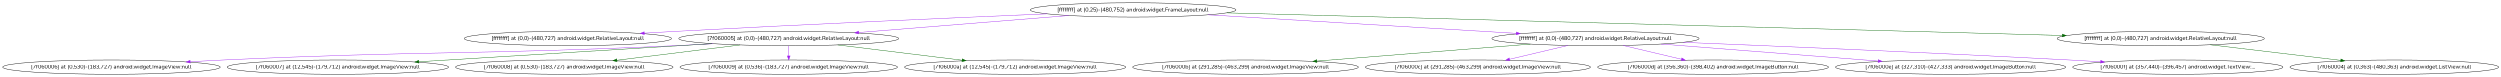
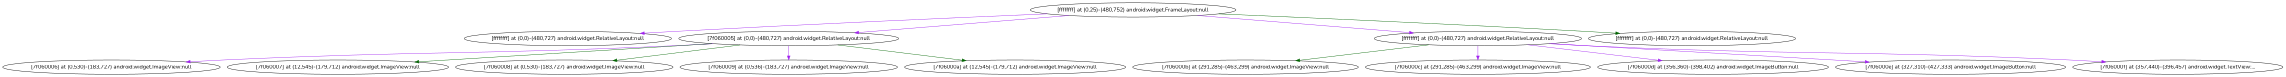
(2394, 67) -> none
